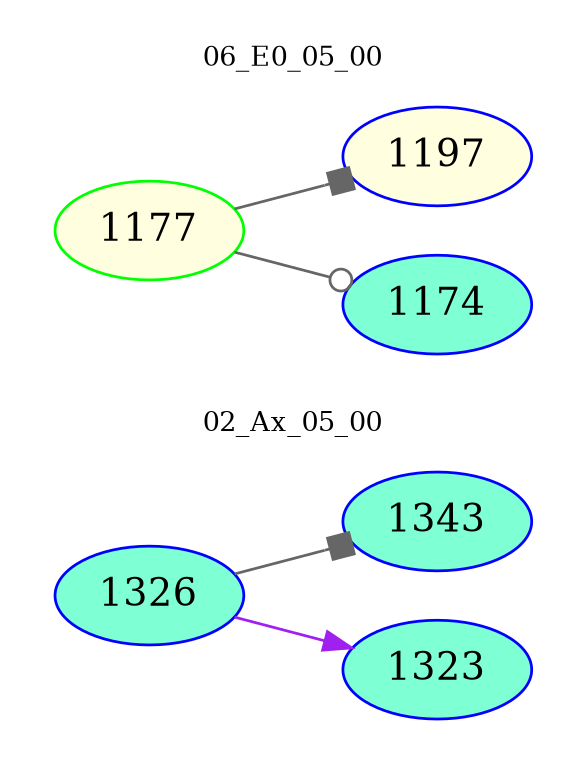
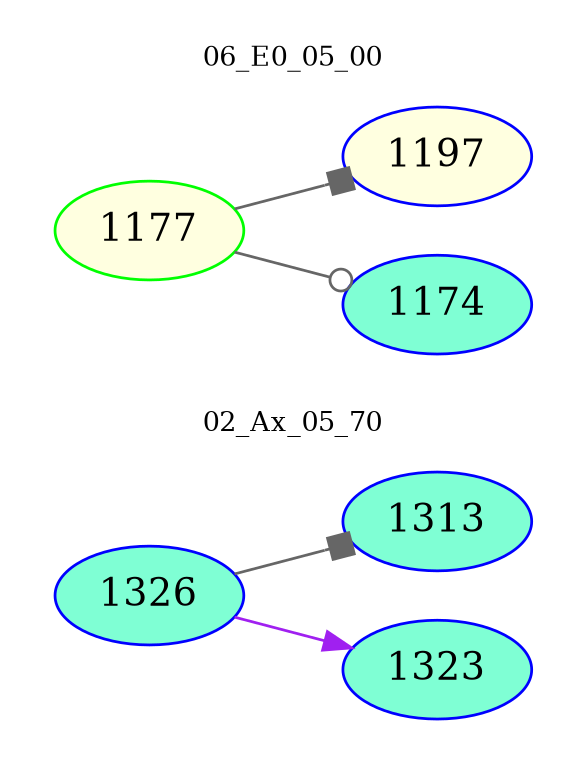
(293, 424) -> (293, 424)
(437, 521) -> (437, 521)
